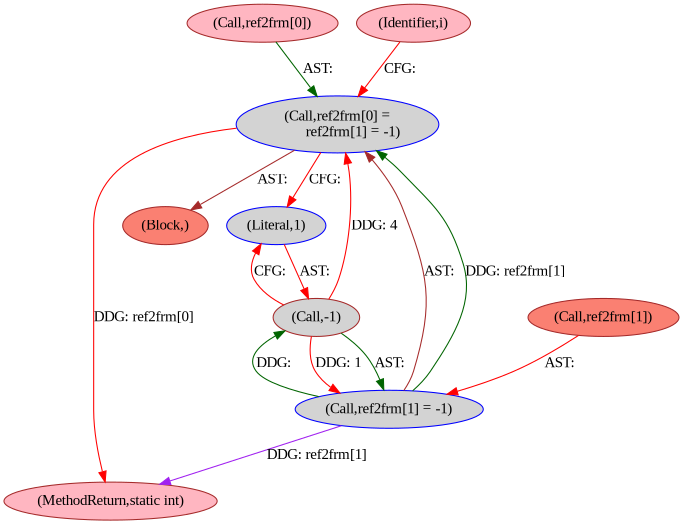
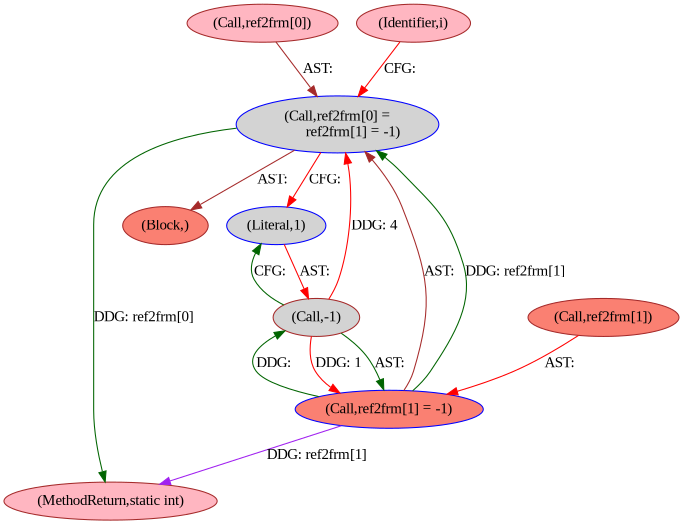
(293, 65) -> (293, 65)
(94, 254) -> (94, 254)
(257, 284) -> (257, 284)
(389, 409) -> (389, 409)
